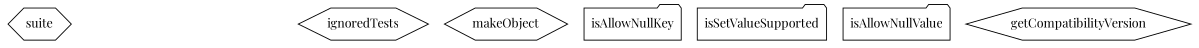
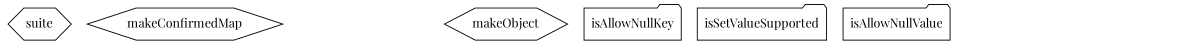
none -> (185, 24)
(363, 24) -> none
(1078, 24) -> none
